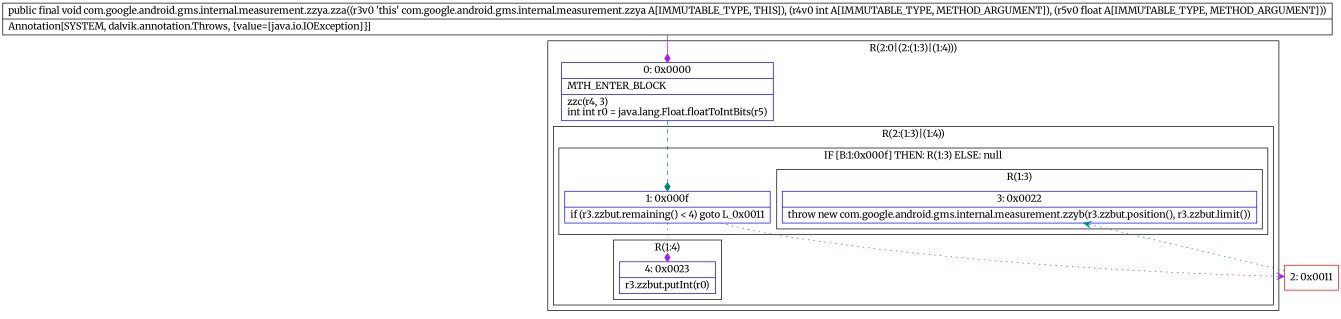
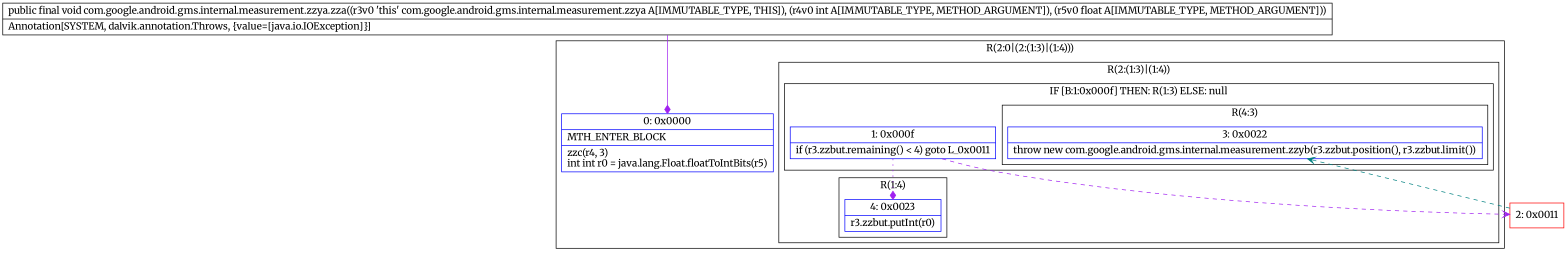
(667, 153) -> none
(1020, 177) -> (1245, 113)
(1188, 248) -> (1412, 184)
(998, 261) -> (1221, 199)
